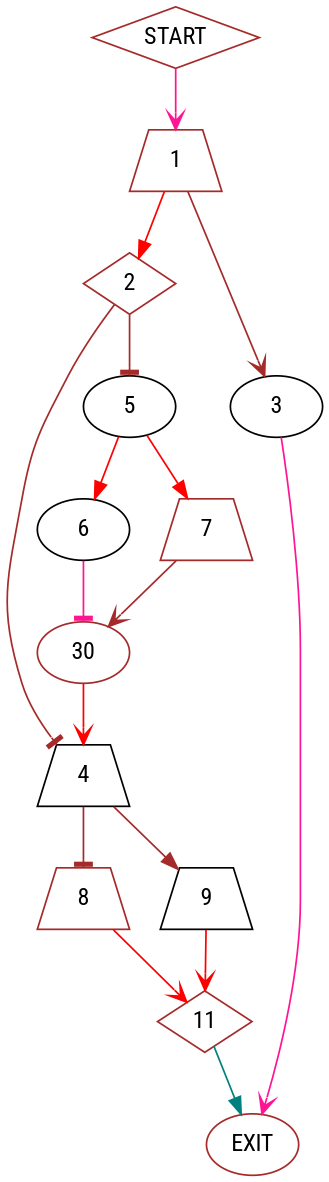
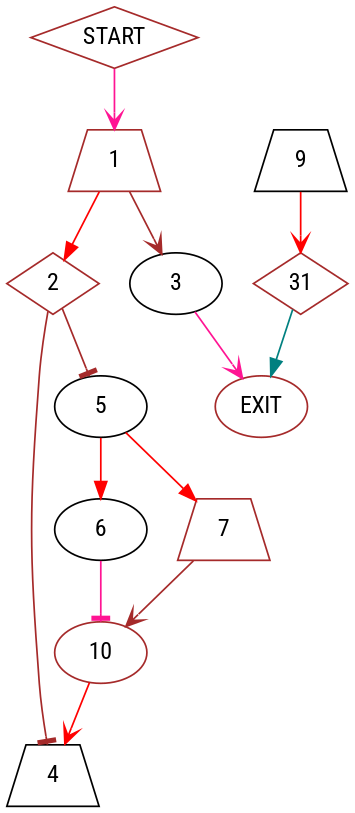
(83, 653) -> (101, 653)
(140, 832) -> none
(83, 899) -> none
(205, 1022) -> (301, 284)
